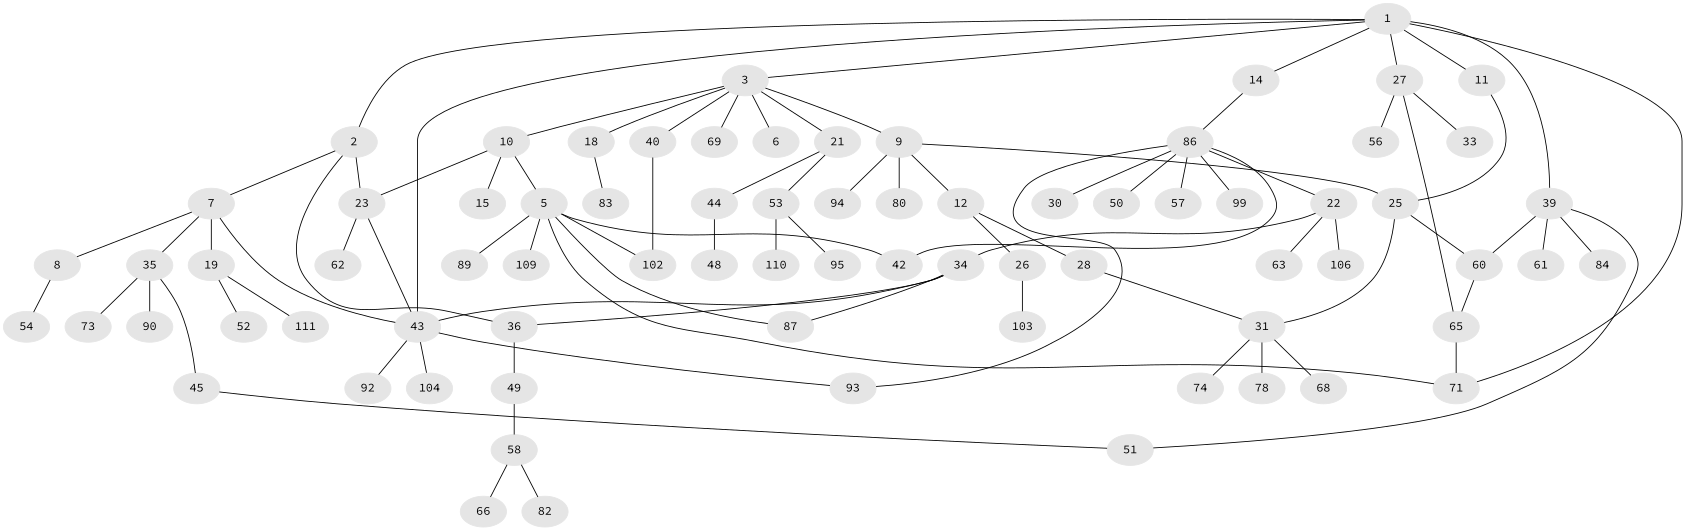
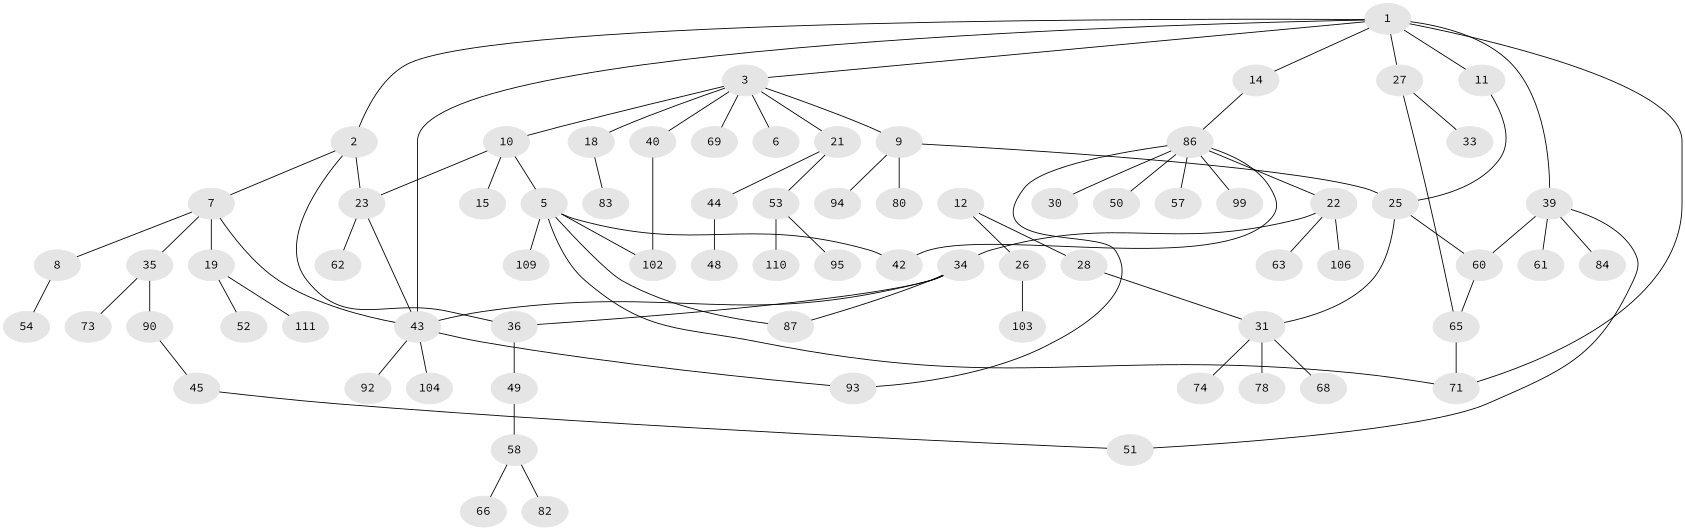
(1376, 142) -> none
(930, 173) -> none
(465, 265) -> none
(185, 323) -> (173, 358)
